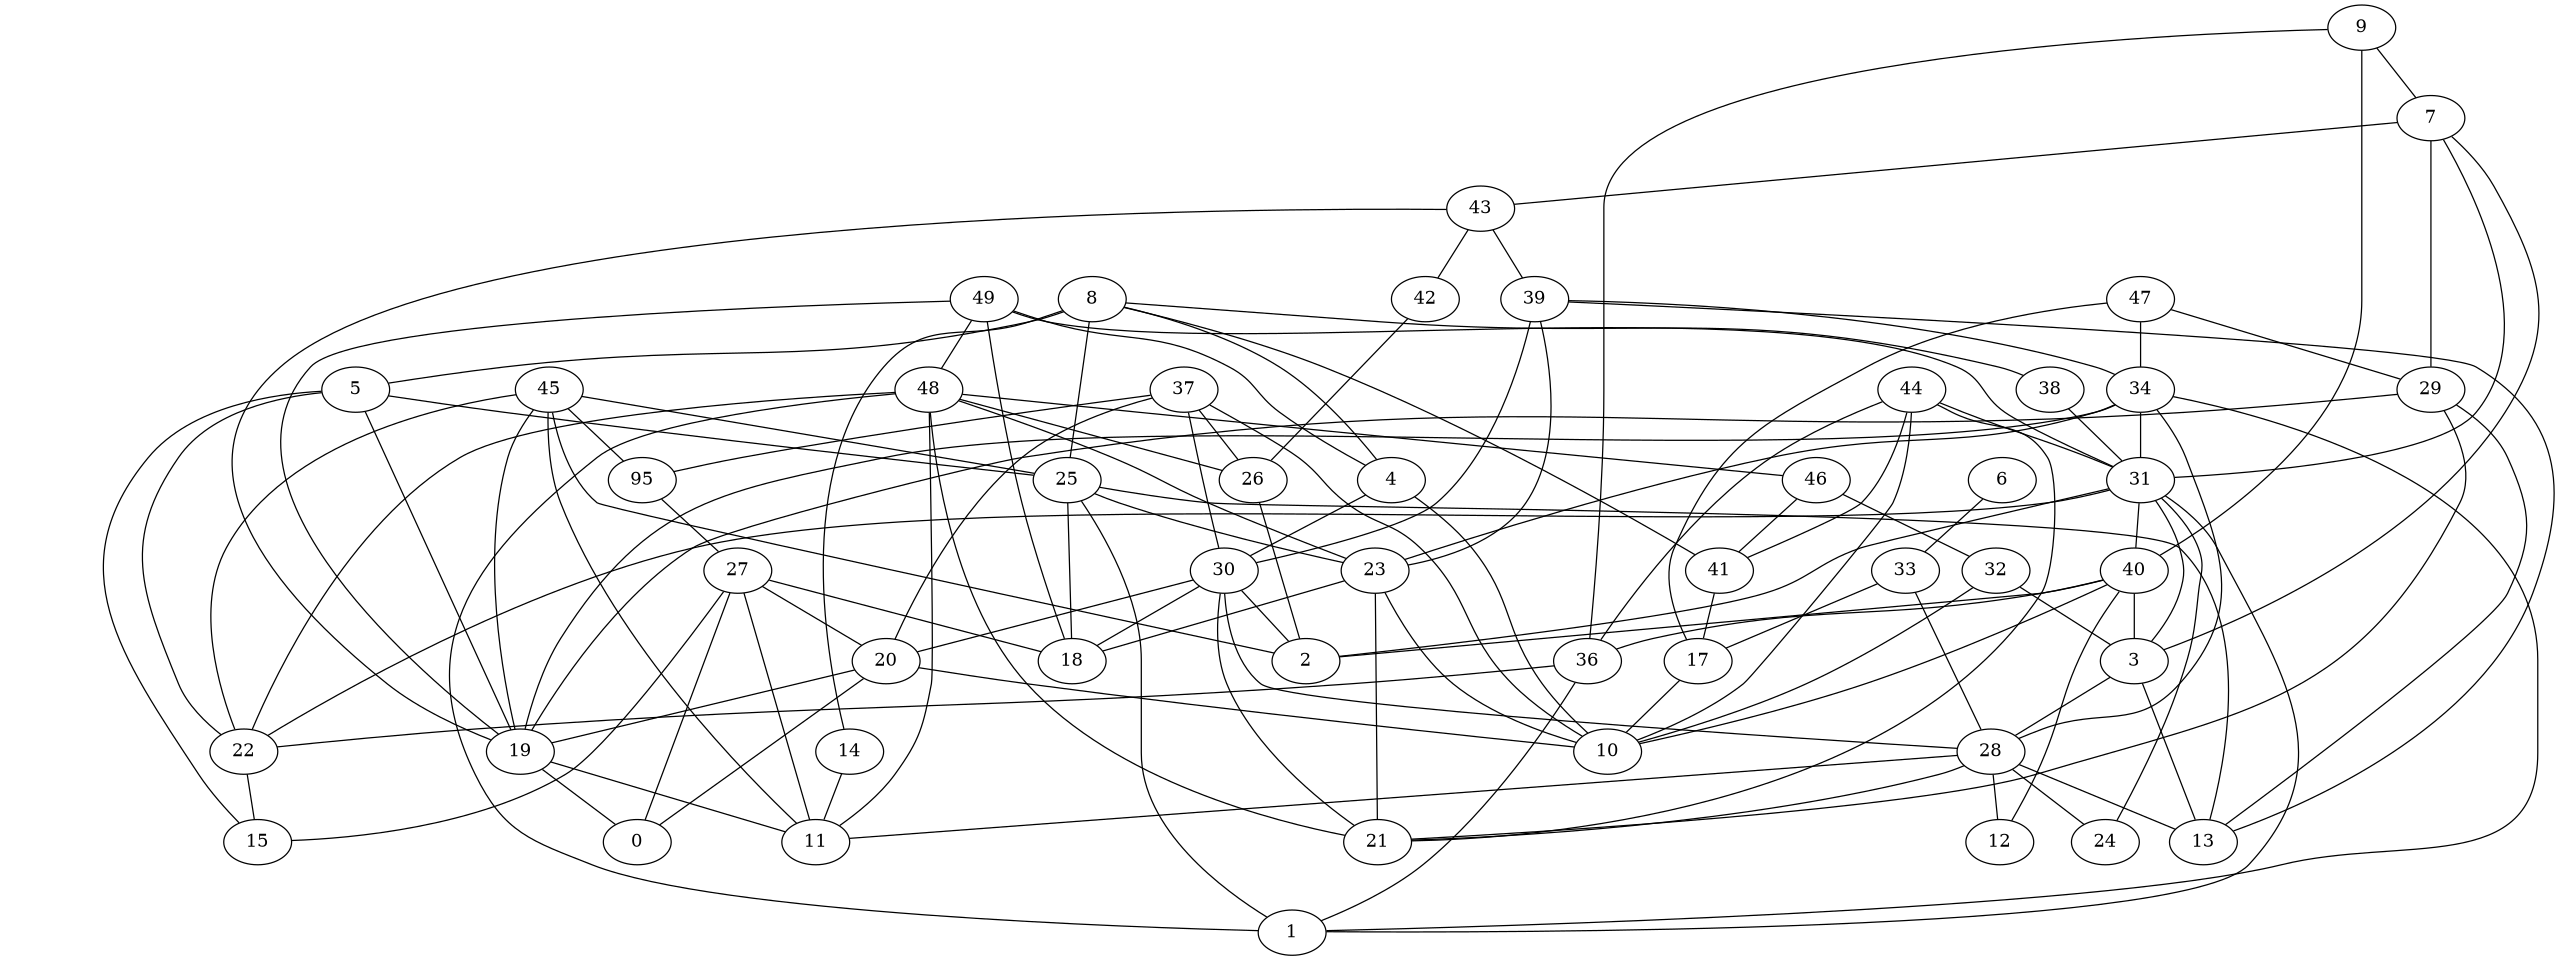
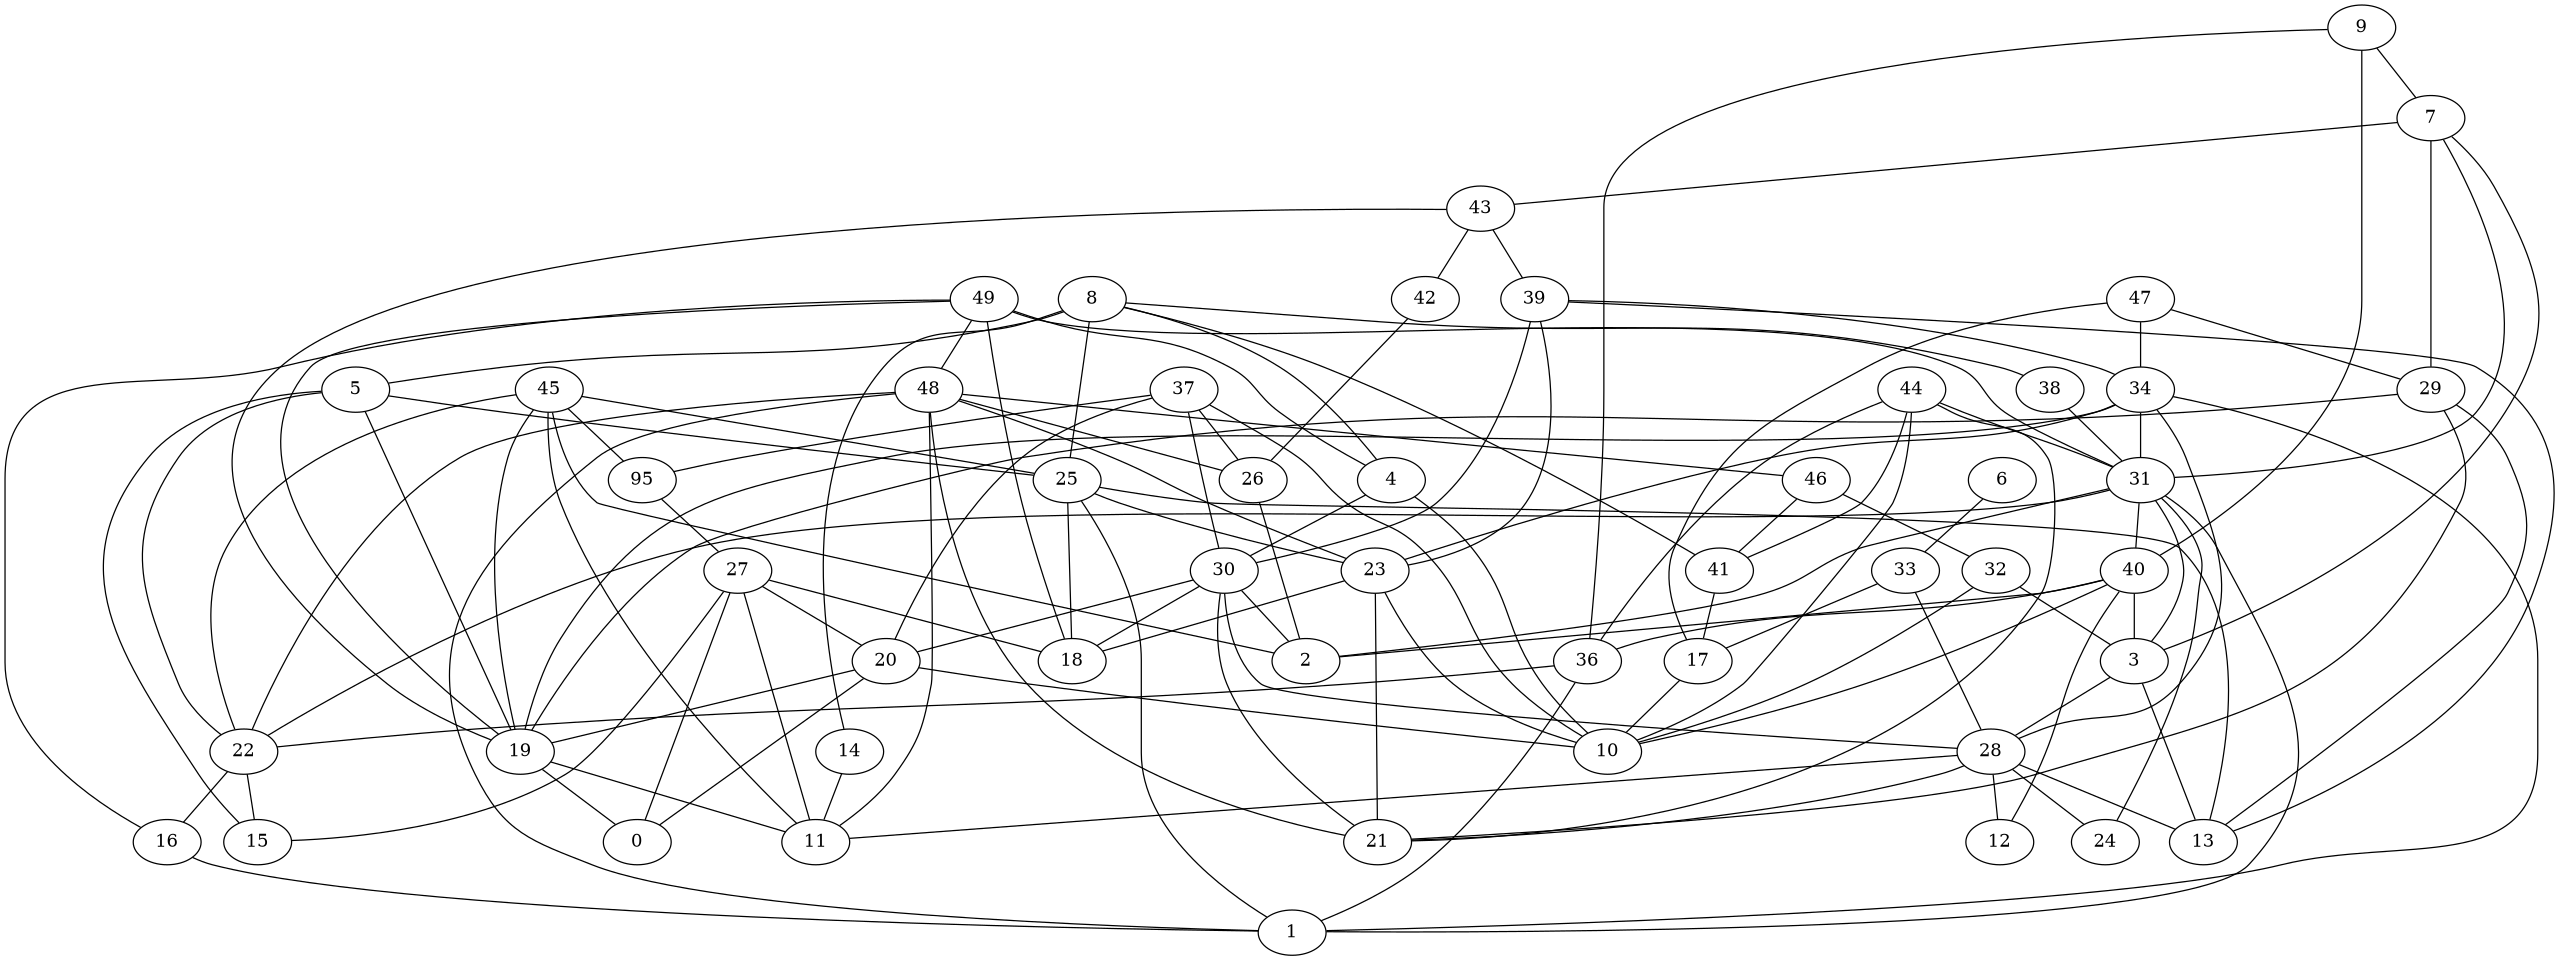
none -> (167, 842)
